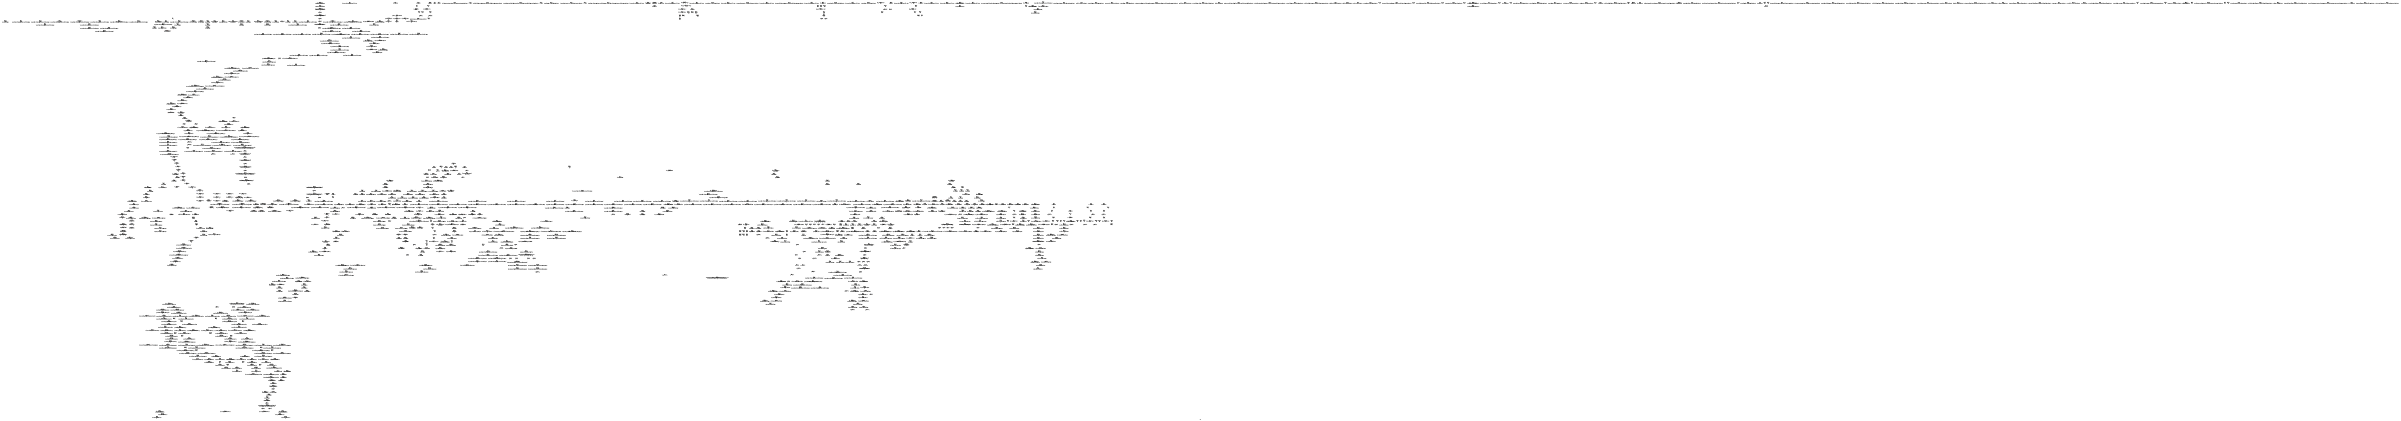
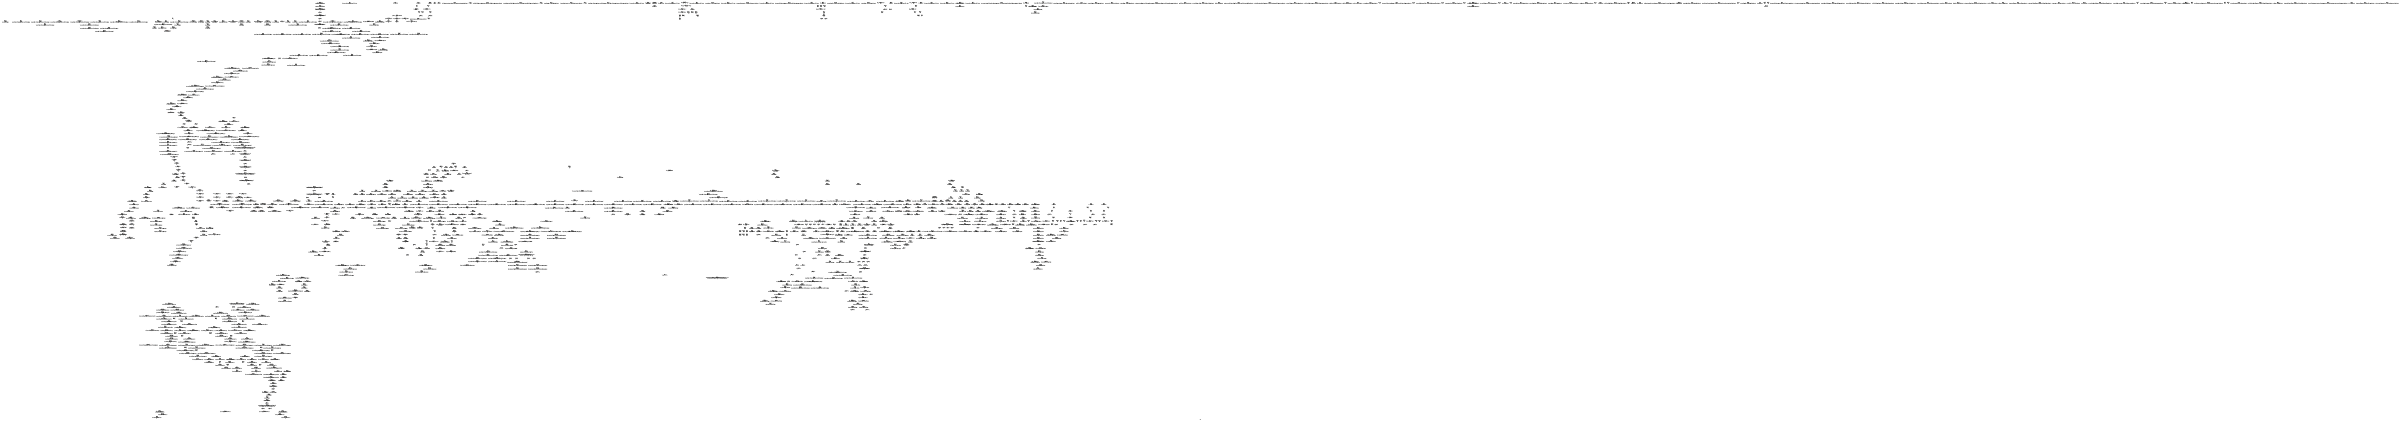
(1064, 225) -> none
